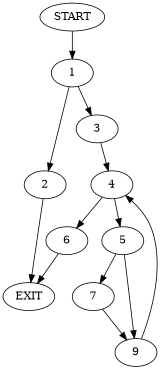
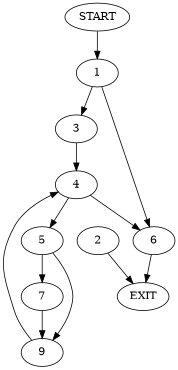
(60, 125) -> (124, 153)
